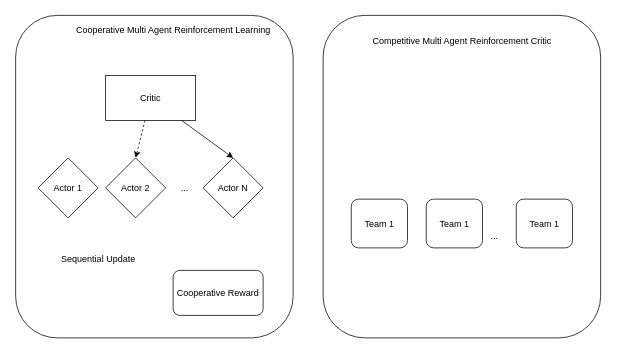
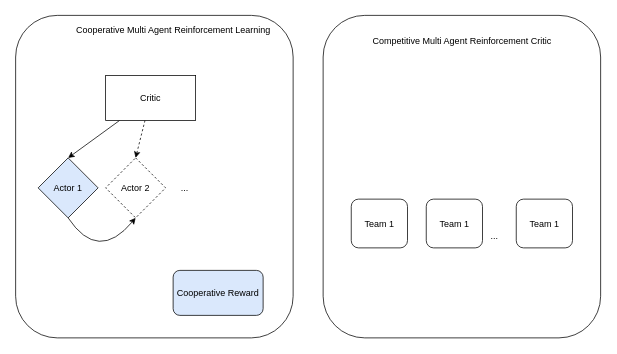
none -> (96, 138)
(205, 138) -> none
(68, 188) -> (68, 188)
(135, 188) -> (135, 188)
(233, 188) -> none
none -> (99, 241)
(98, 259) -> none
(218, 293) -> (218, 293)
